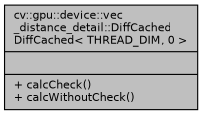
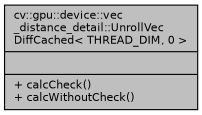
(93, 28) -> (89, 28)
